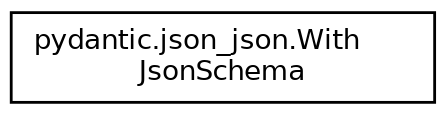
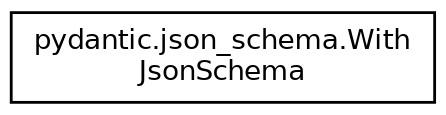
(223, 57) -> (223, 57)
